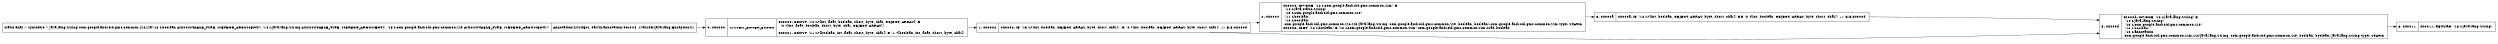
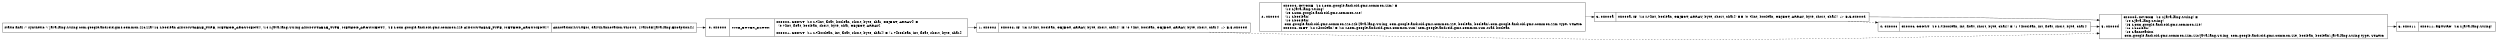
(1305, 9) -> (1304, 9)
(1250, 23) -> none
(752, 27) -> (751, 27)
none -> (1984, 27)
(1653, 39) -> (1653, 39)
